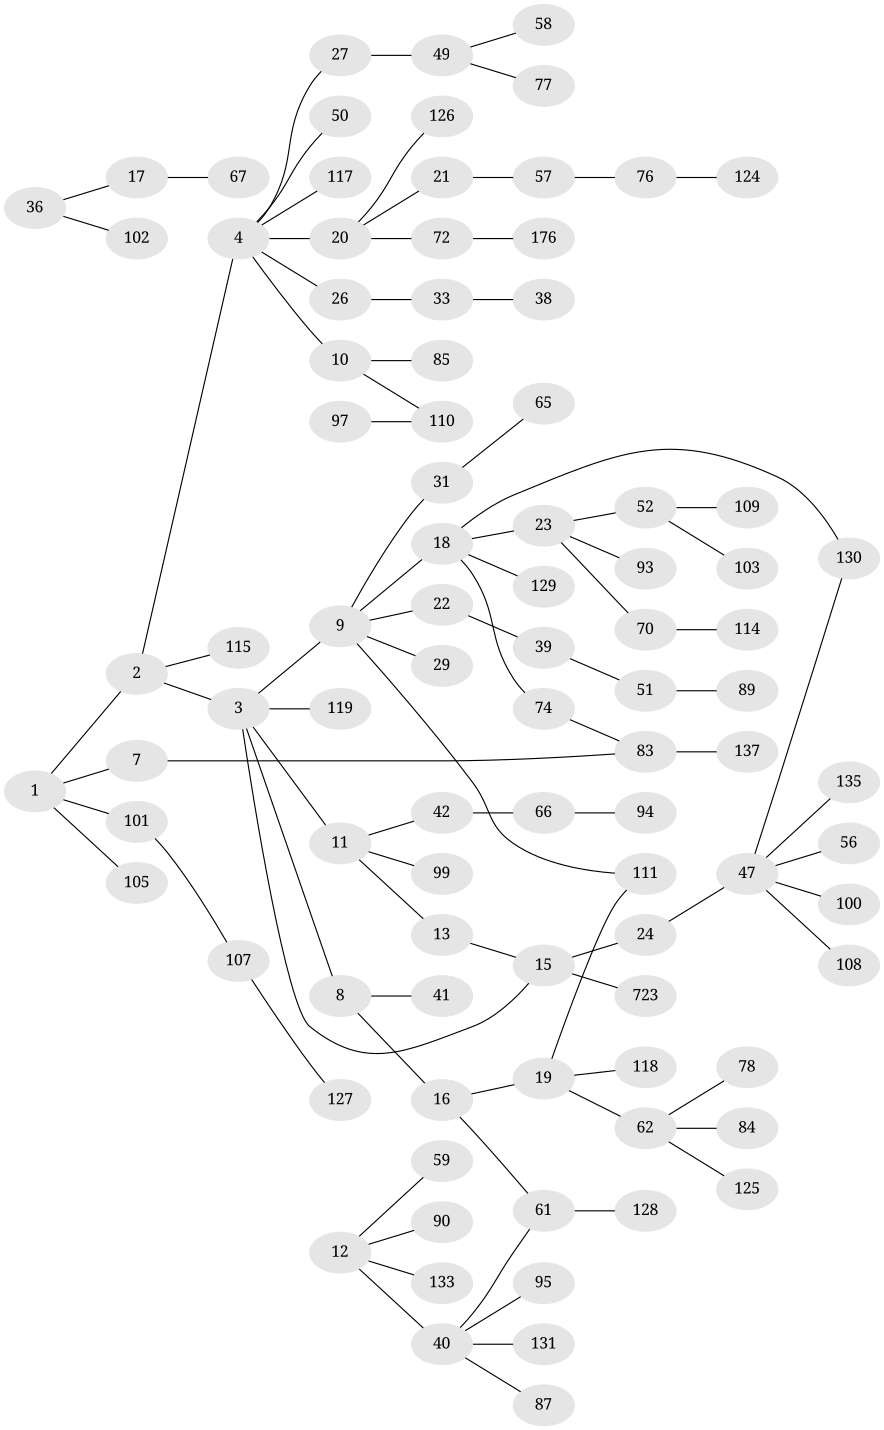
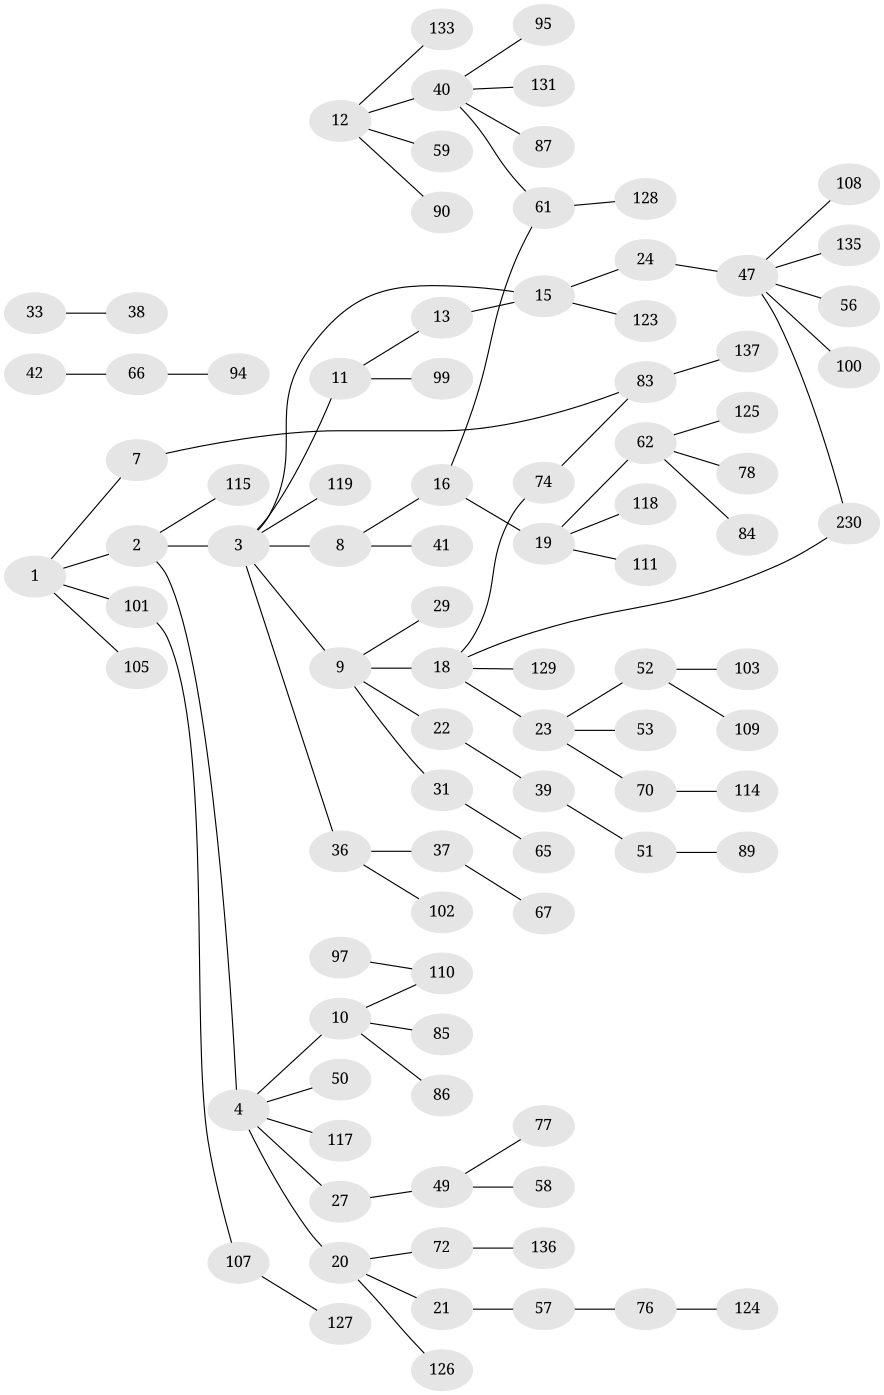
(137, 177) -> (442, 851)
(544, 239) -> (544, 1248)
(340, 300) -> none
(849, 558) -> (849, 523)
(646, 569) -> (646, 730)
none -> (289, 699)
(473, 783) -> none
(391, 828) -> none
(646, 996) -> (646, 321)
none -> (442, 1096)
